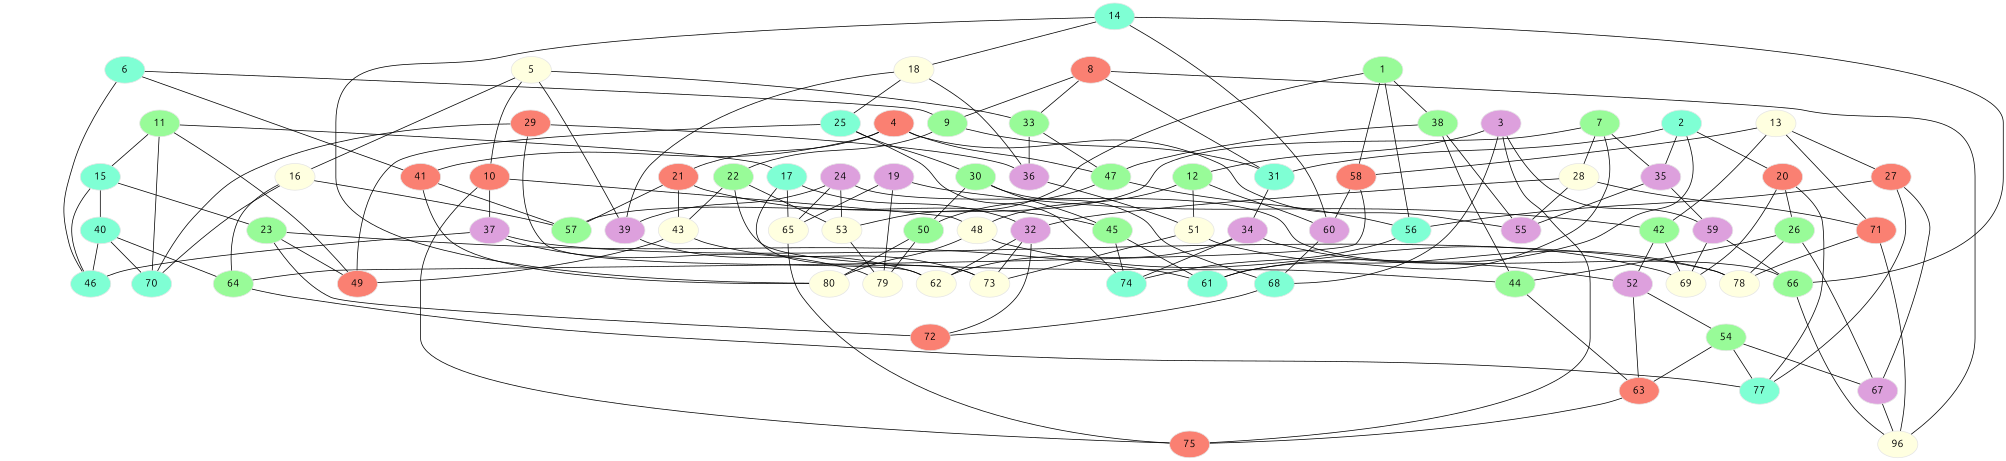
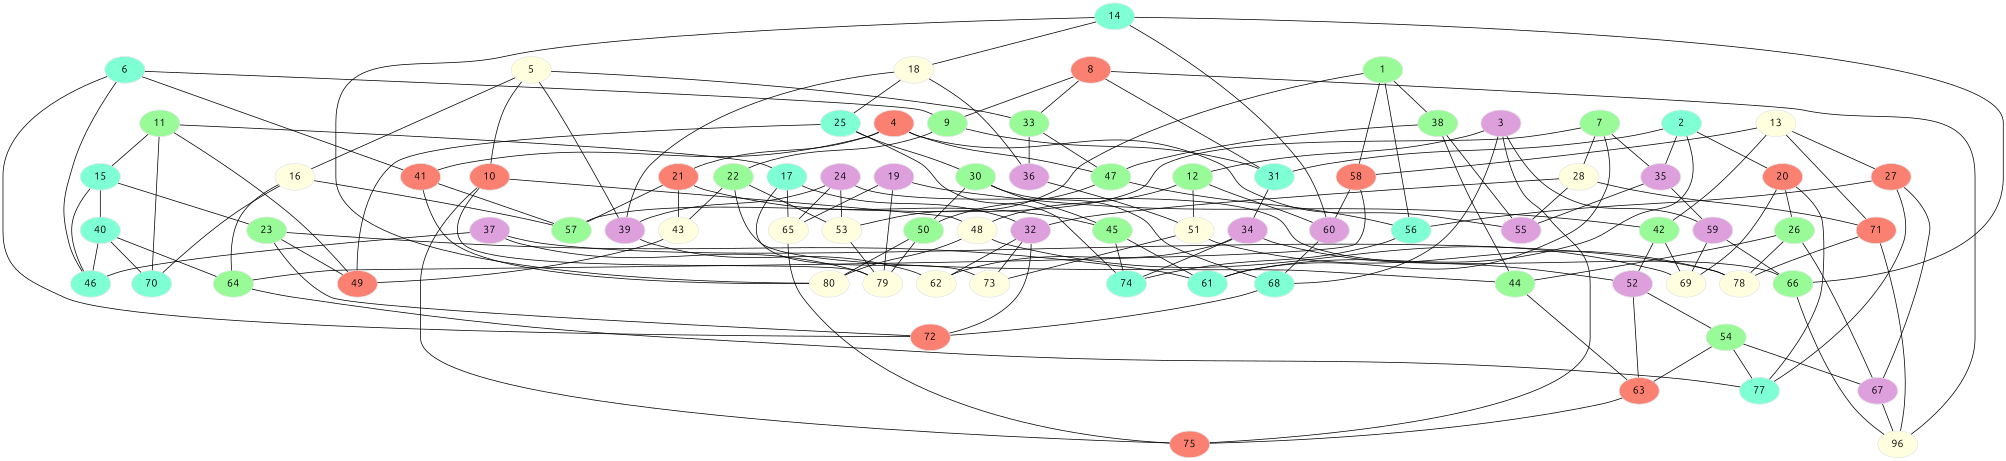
(531, 123) -> none
(490, 206) -> (551, 261)
(834, 256) -> none
none -> (334, 326)
